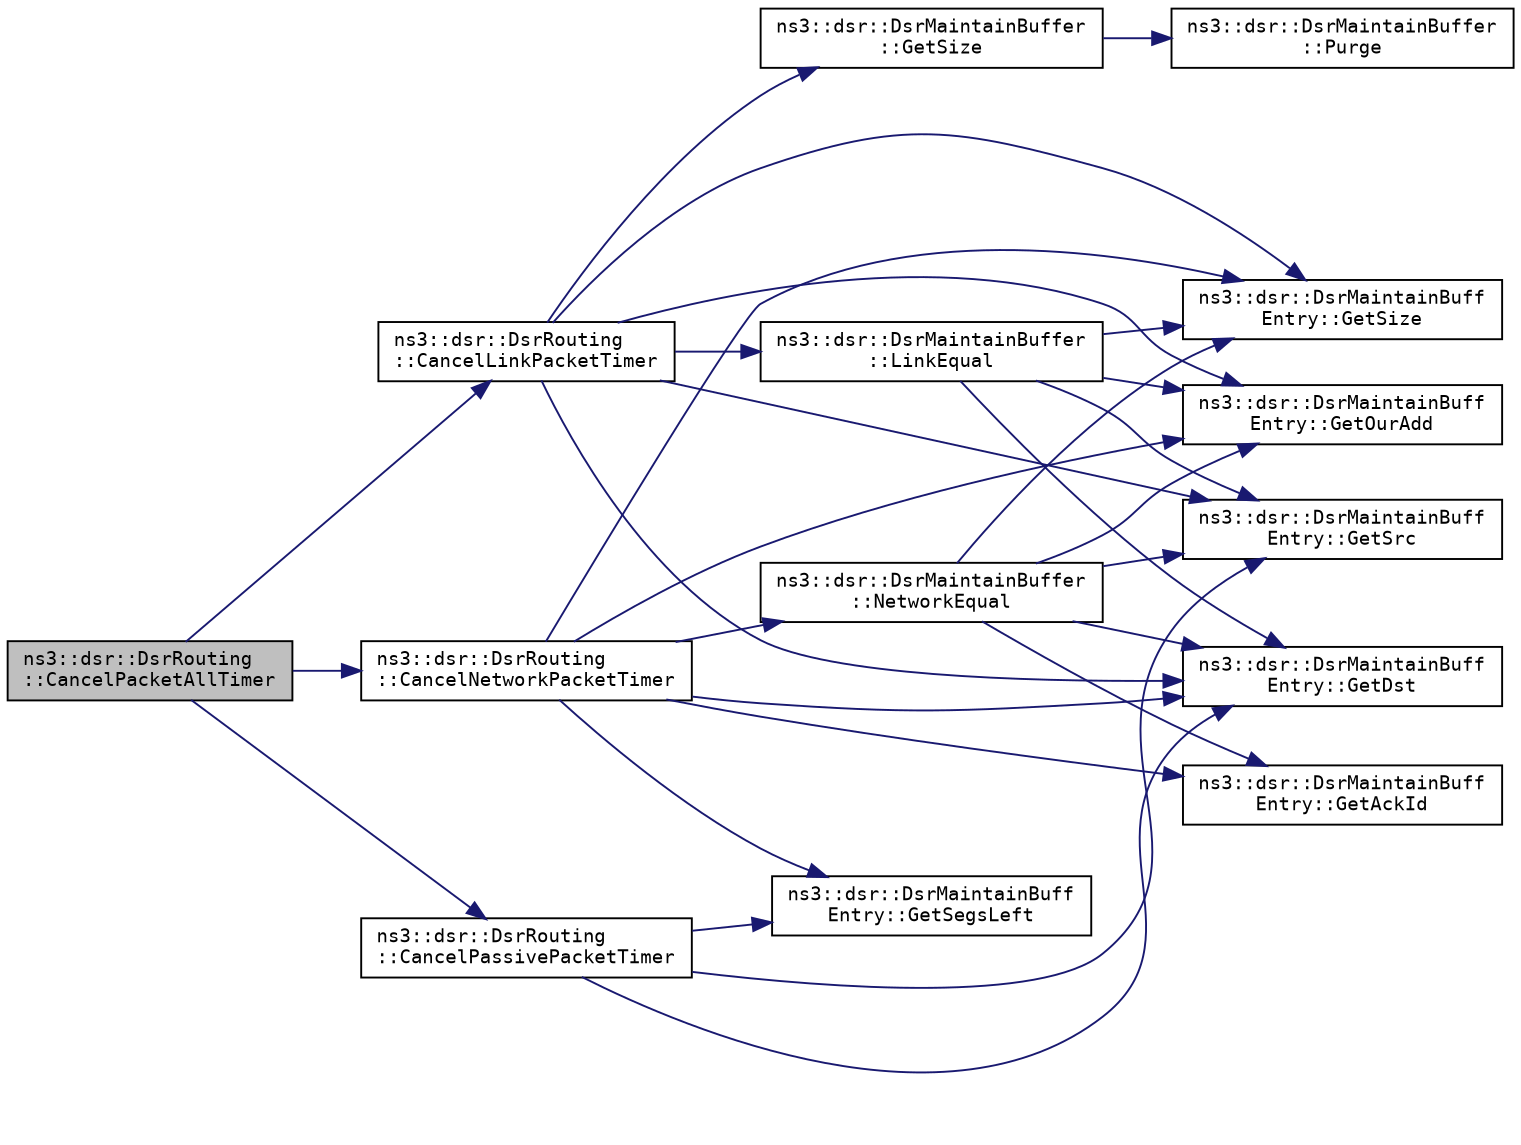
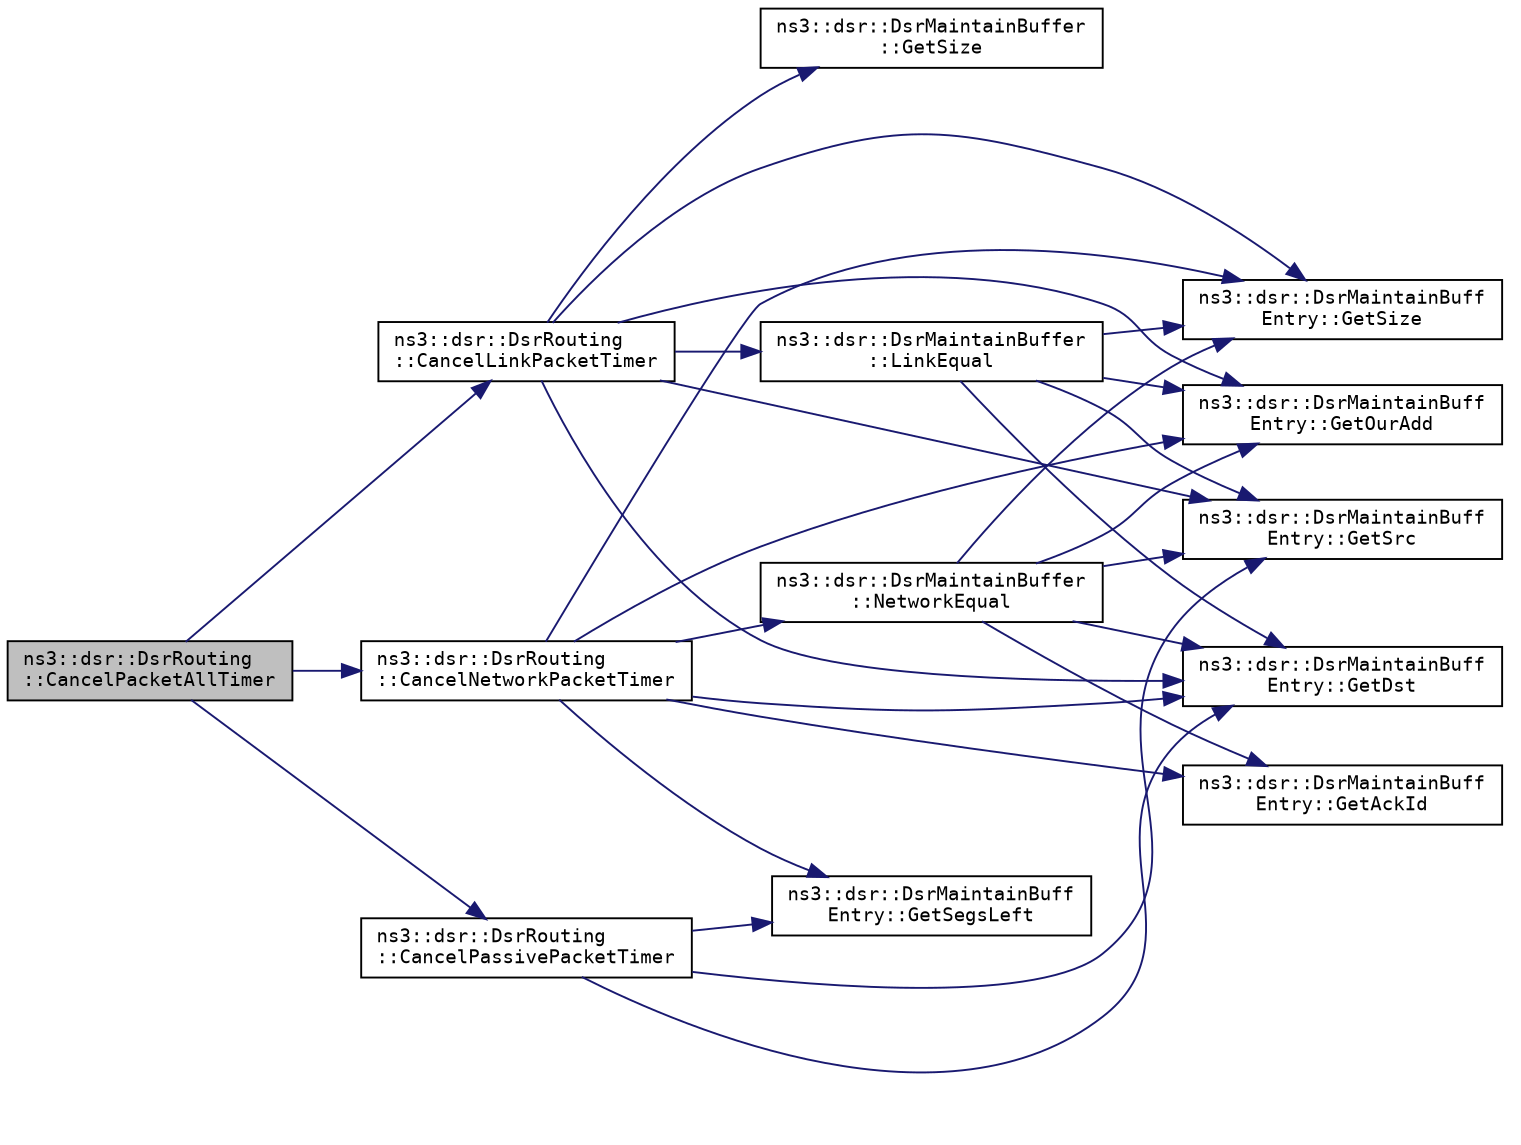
(1343, 38) -> none
